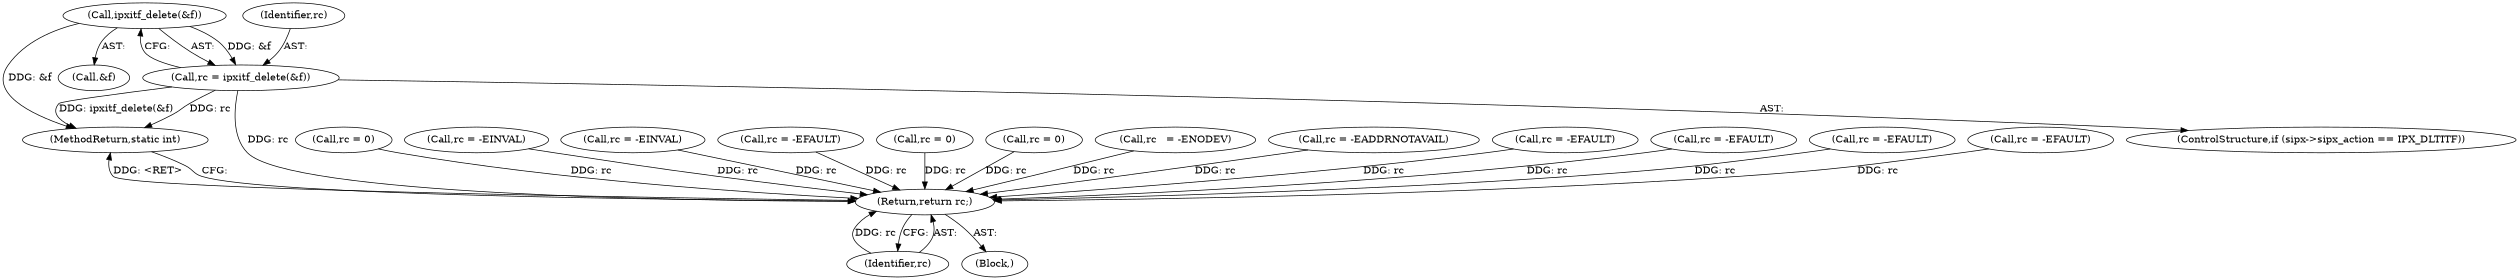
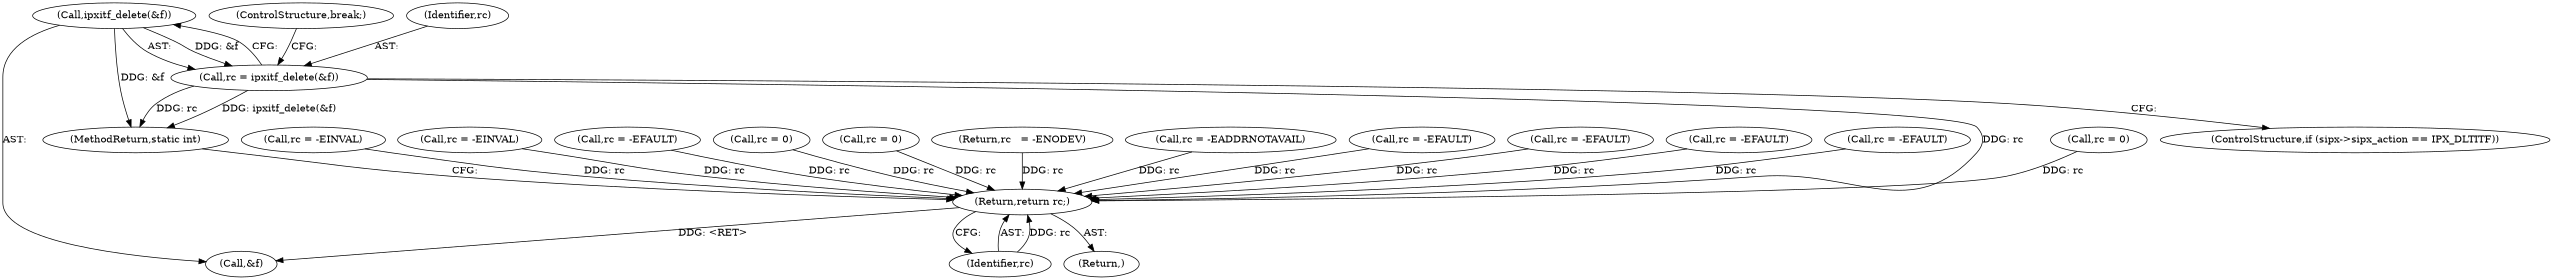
none -> (301, 16)
(1774, 109) -> (2146, 109)
(1175, 140) -> (1022, 140)
(475, 194) -> (621, 234)
(995, 264) -> (1102, 264)
